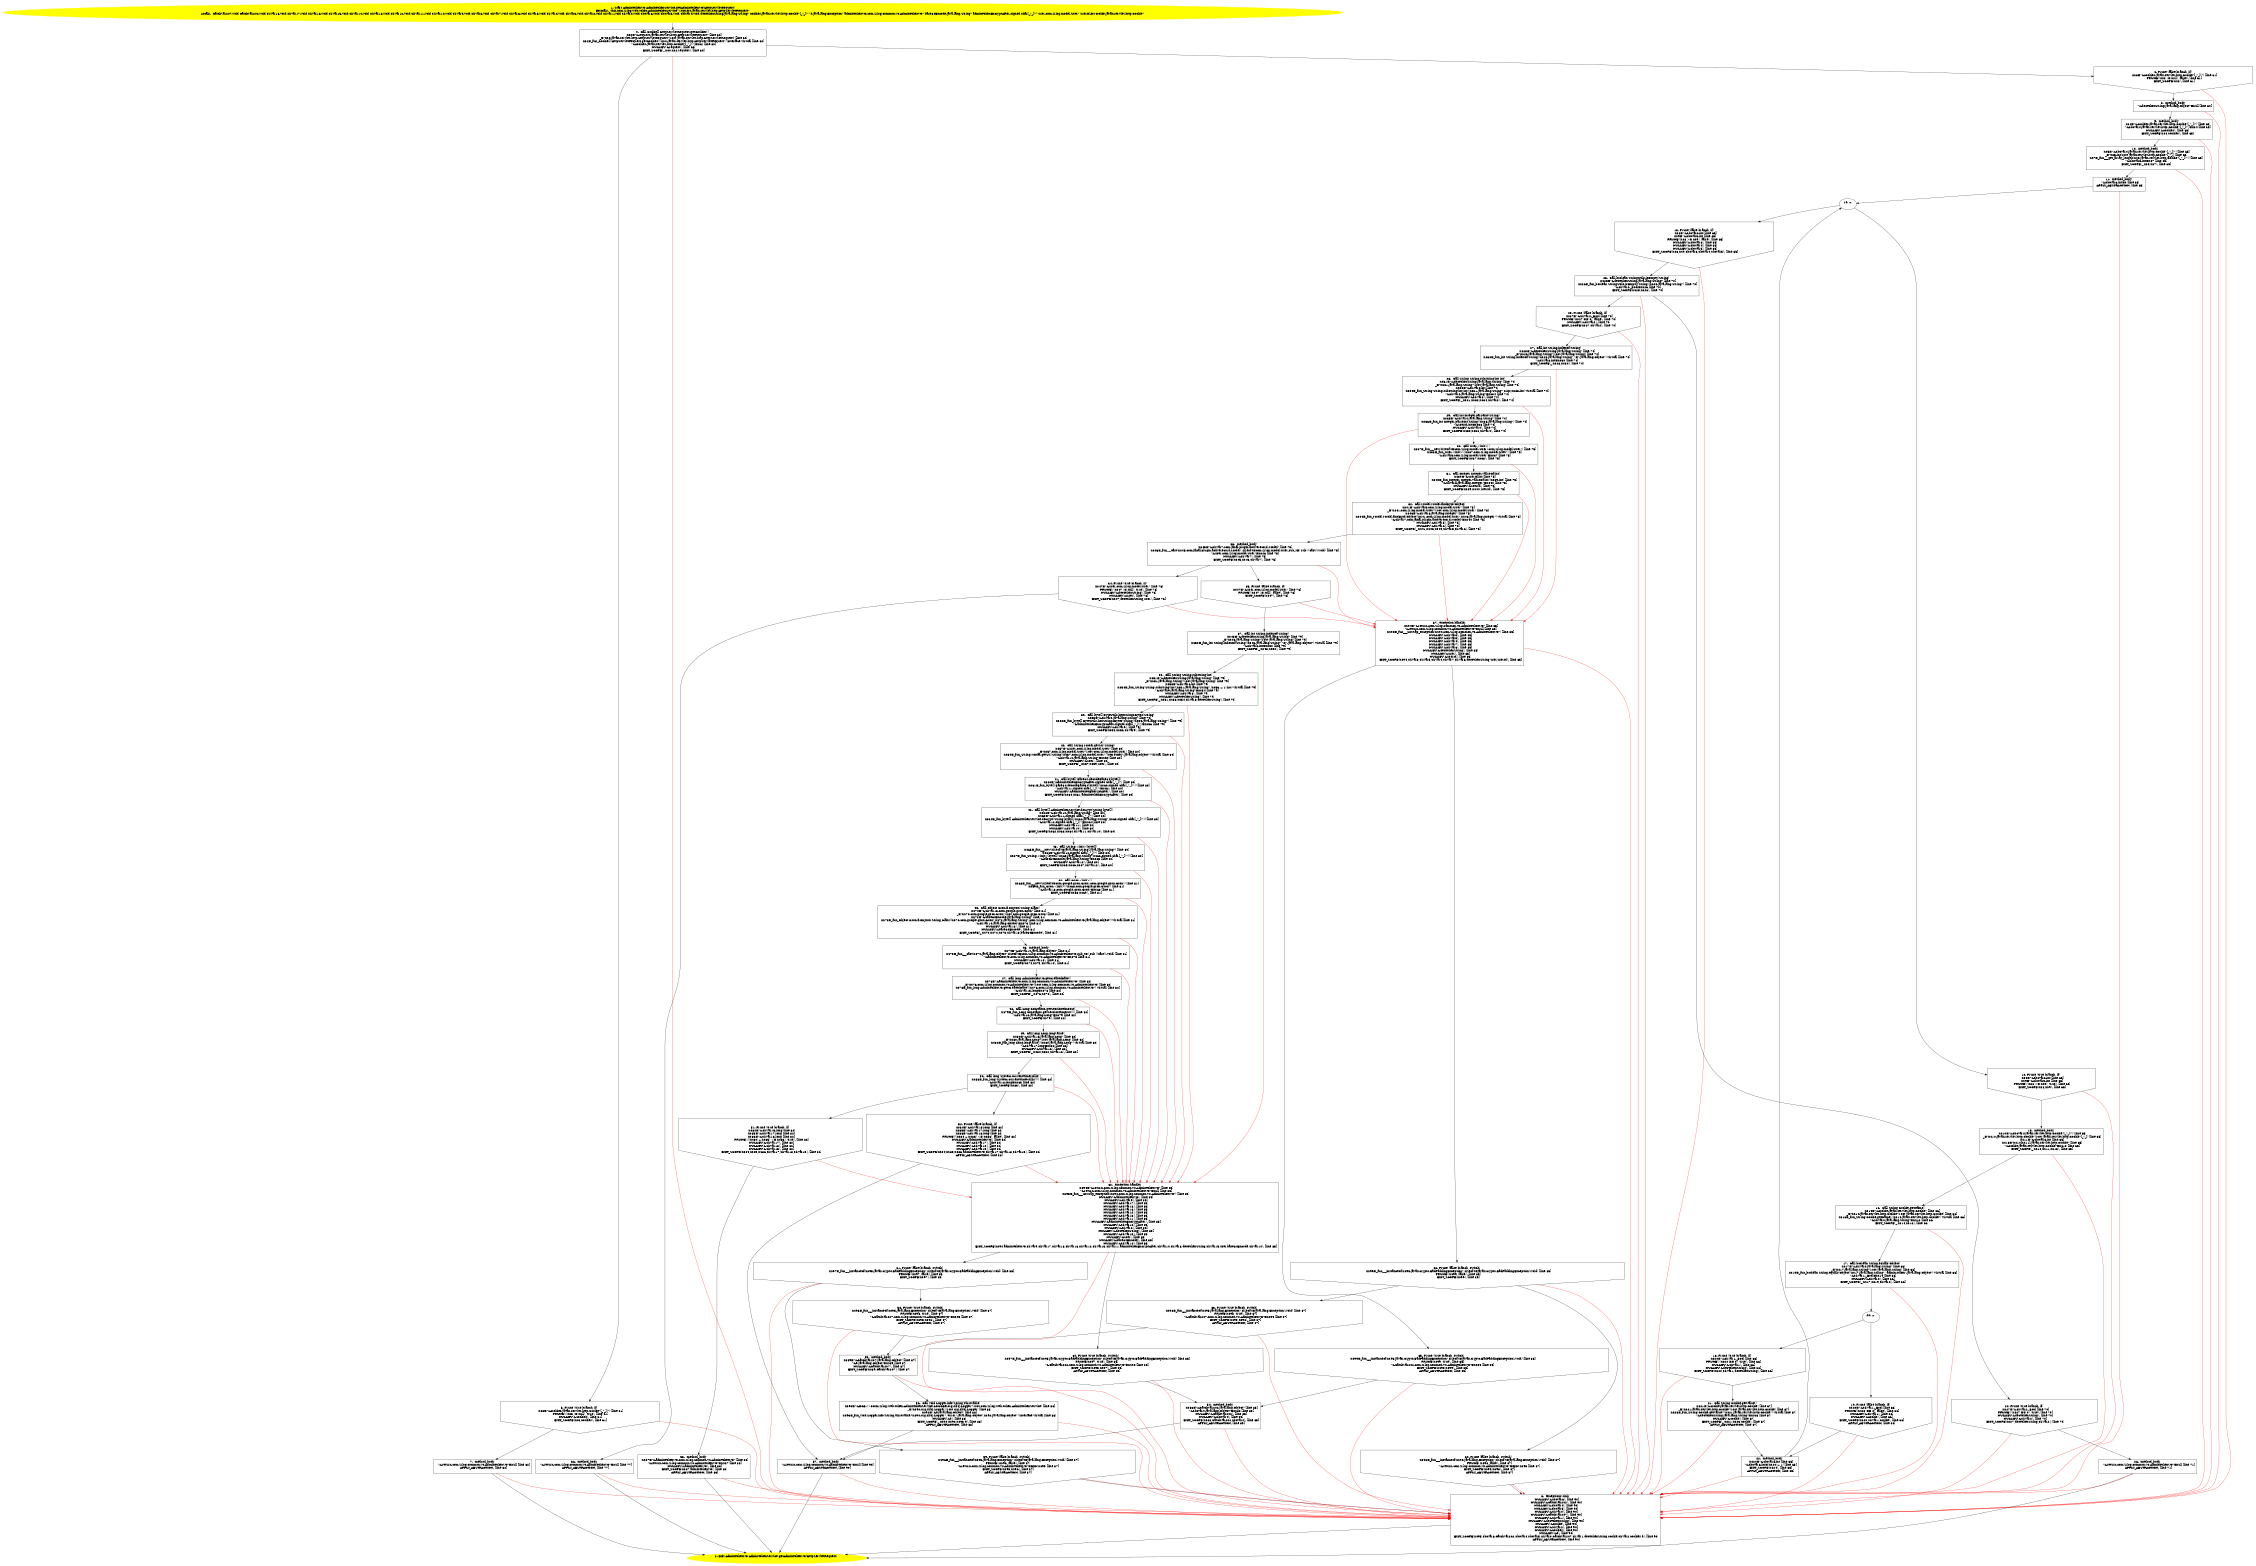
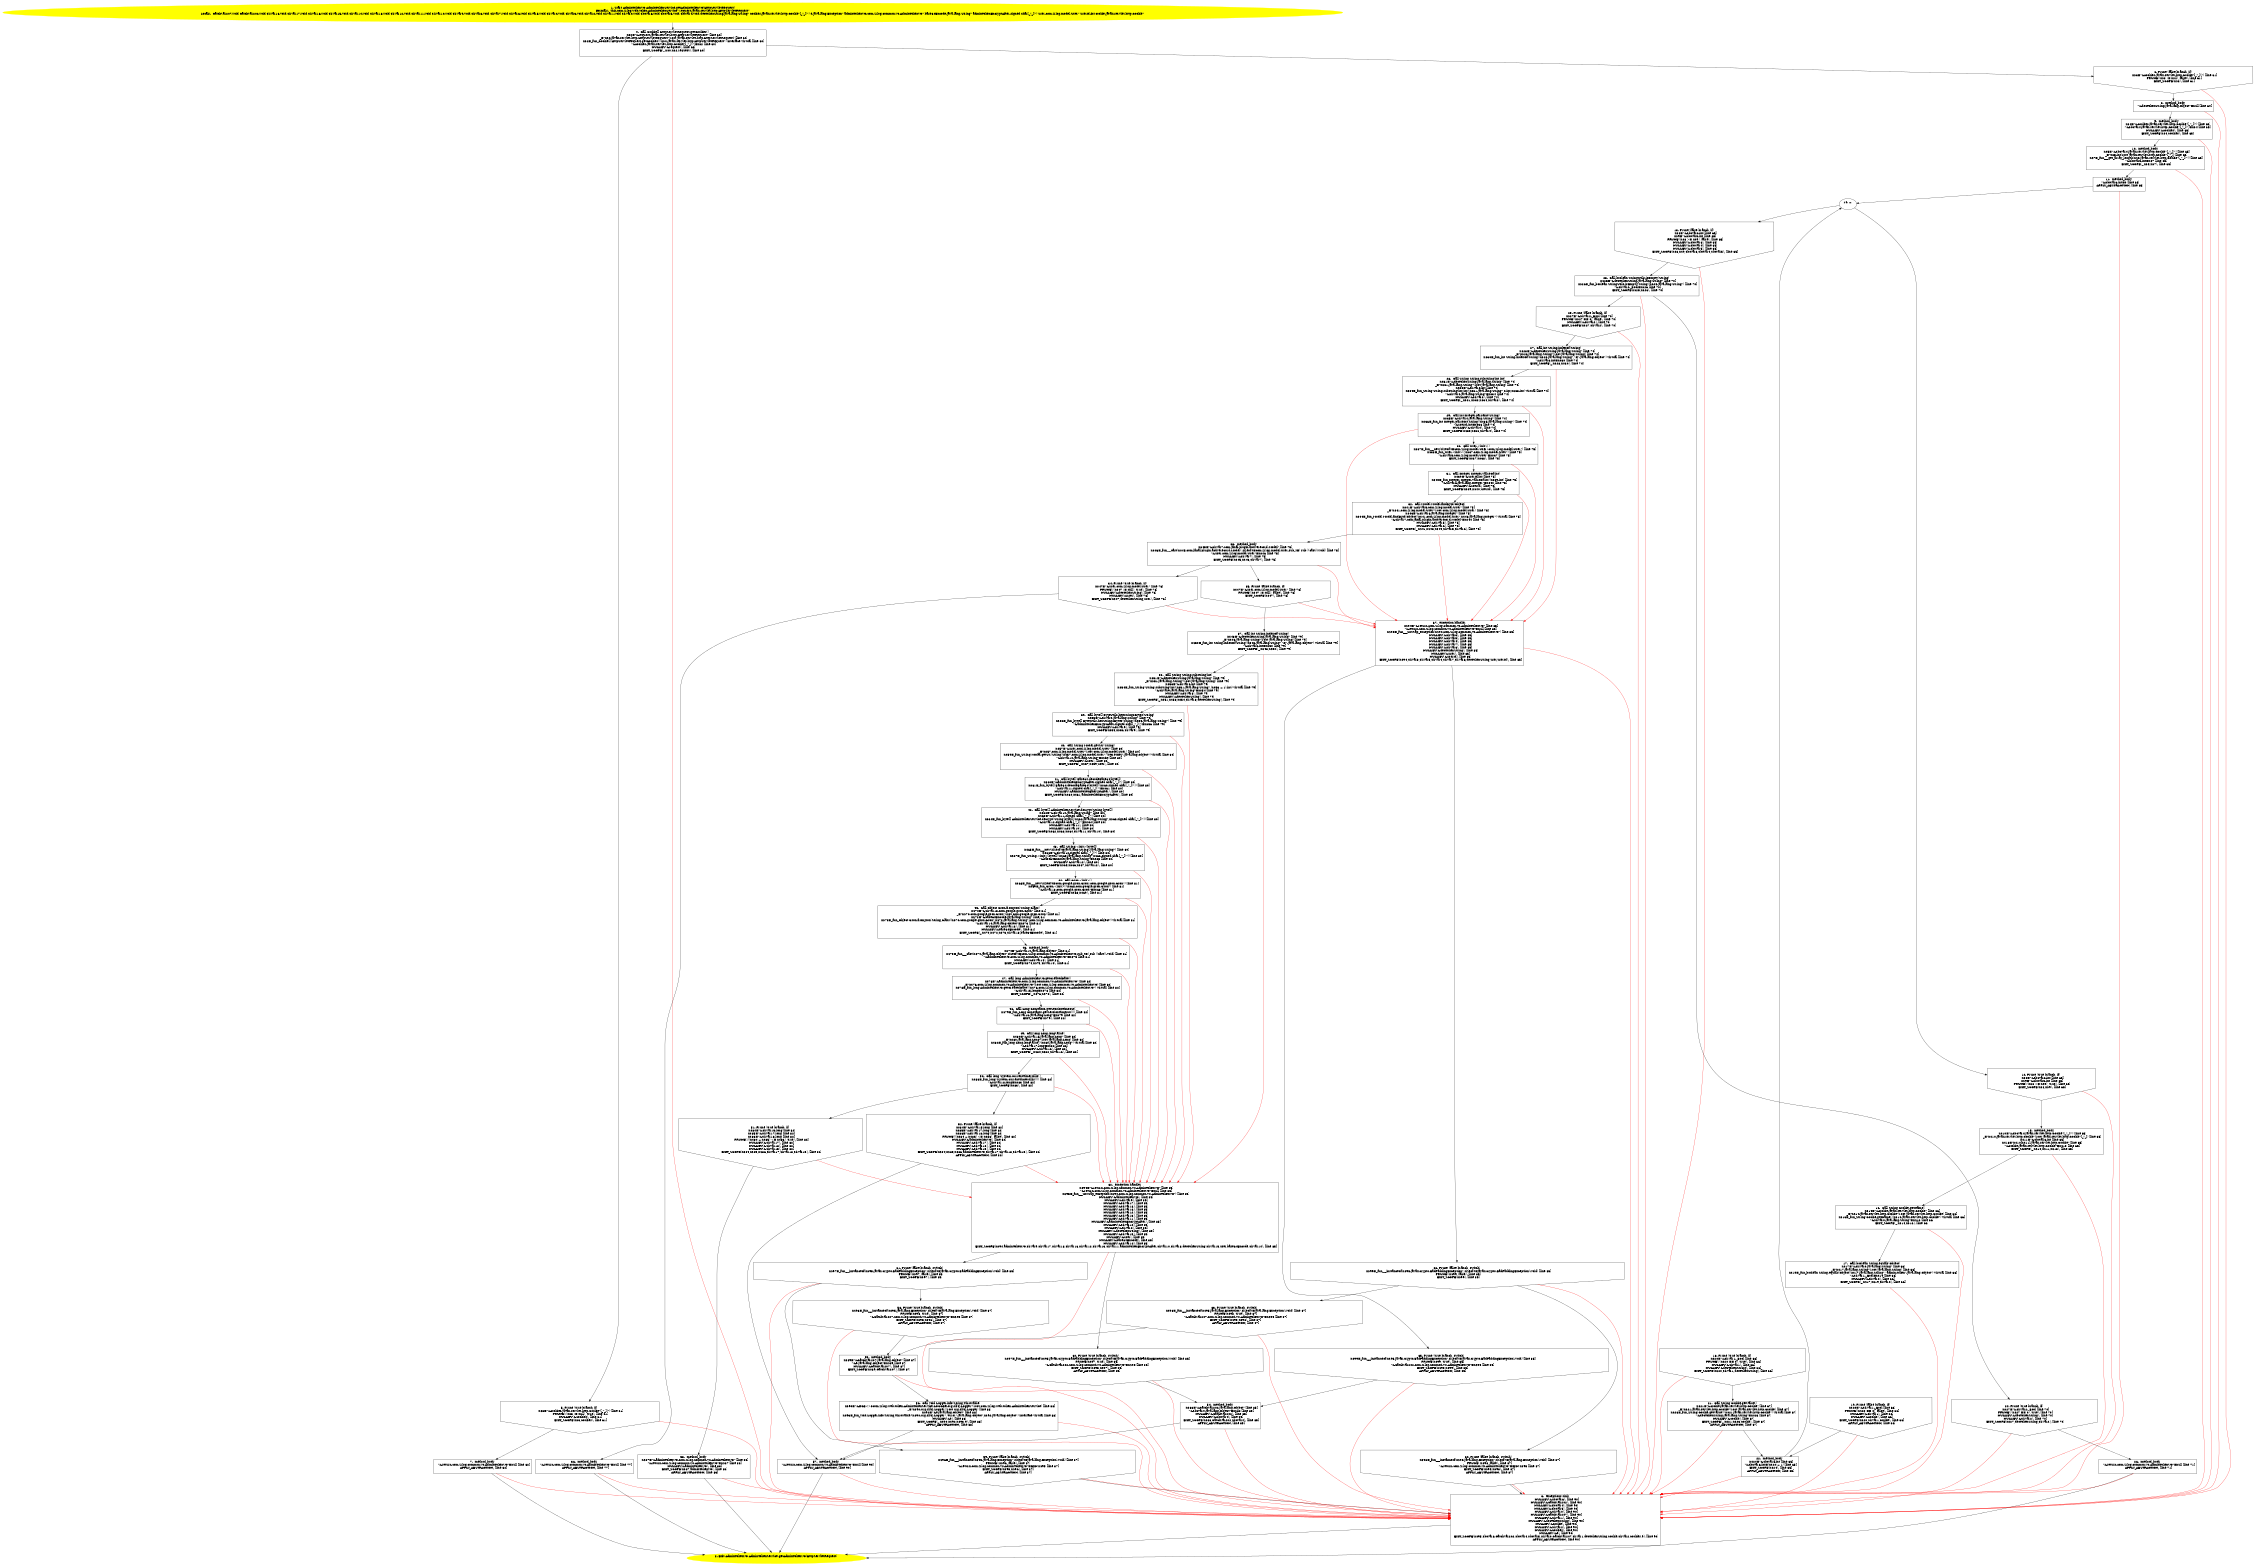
(1871, 1317) -> none
